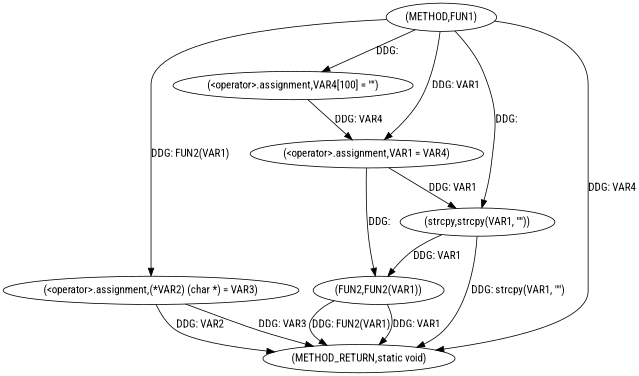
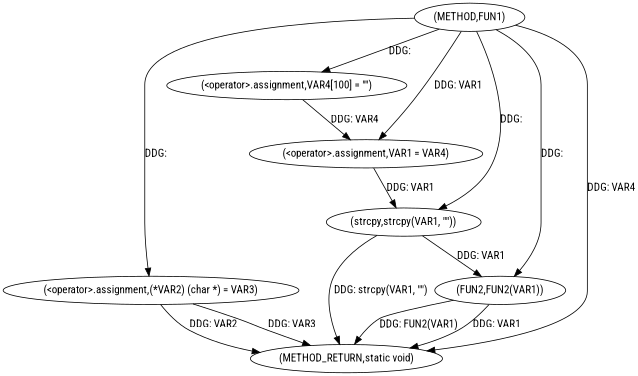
(190, 154) -> (157, 154)
(367, 218) -> (541, 143)
